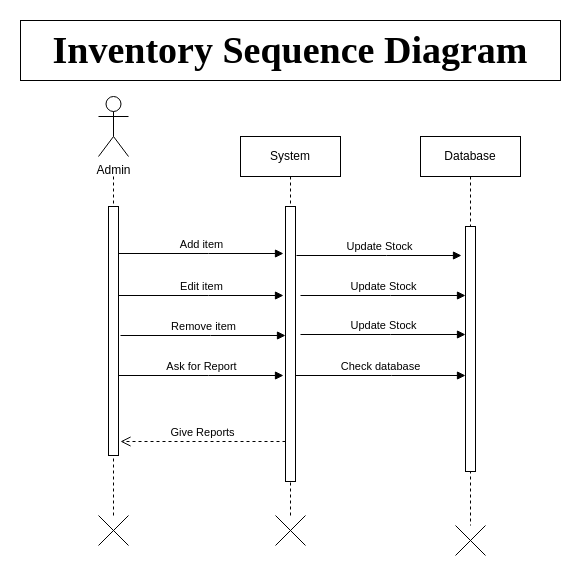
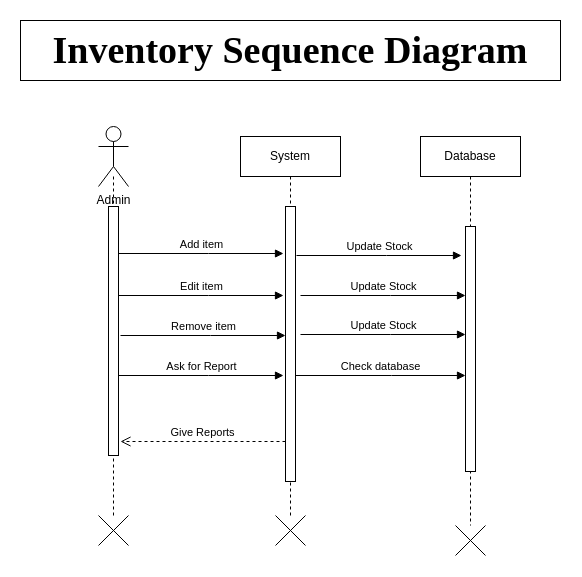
(114, 127) -> (114, 157)
